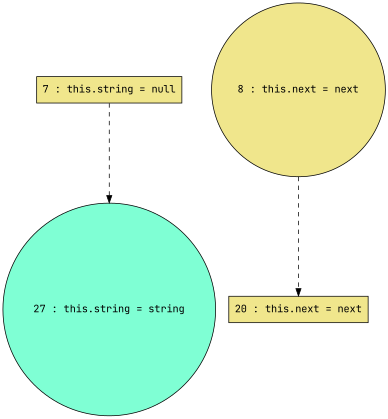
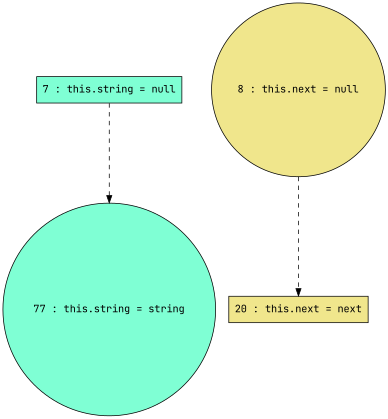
(109, 90) -> (109, 90)
(298, 90) -> (298, 90)
(109, 309) -> (109, 309)
